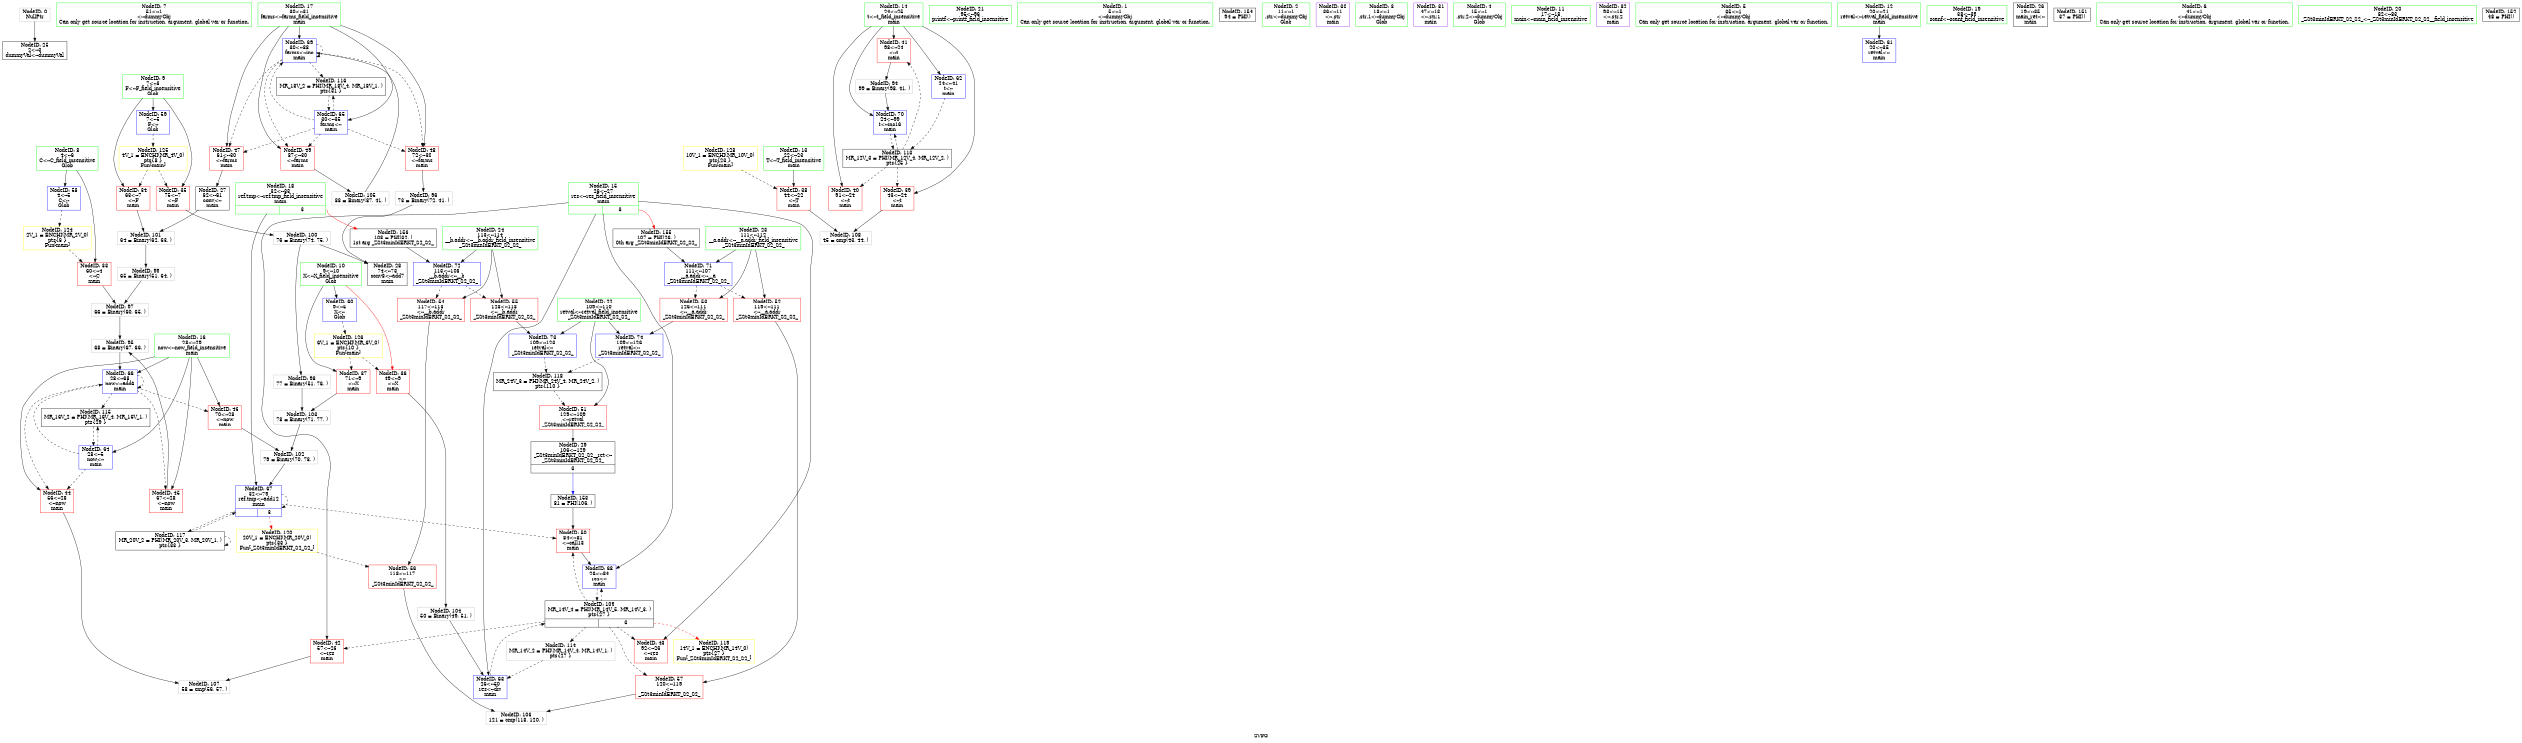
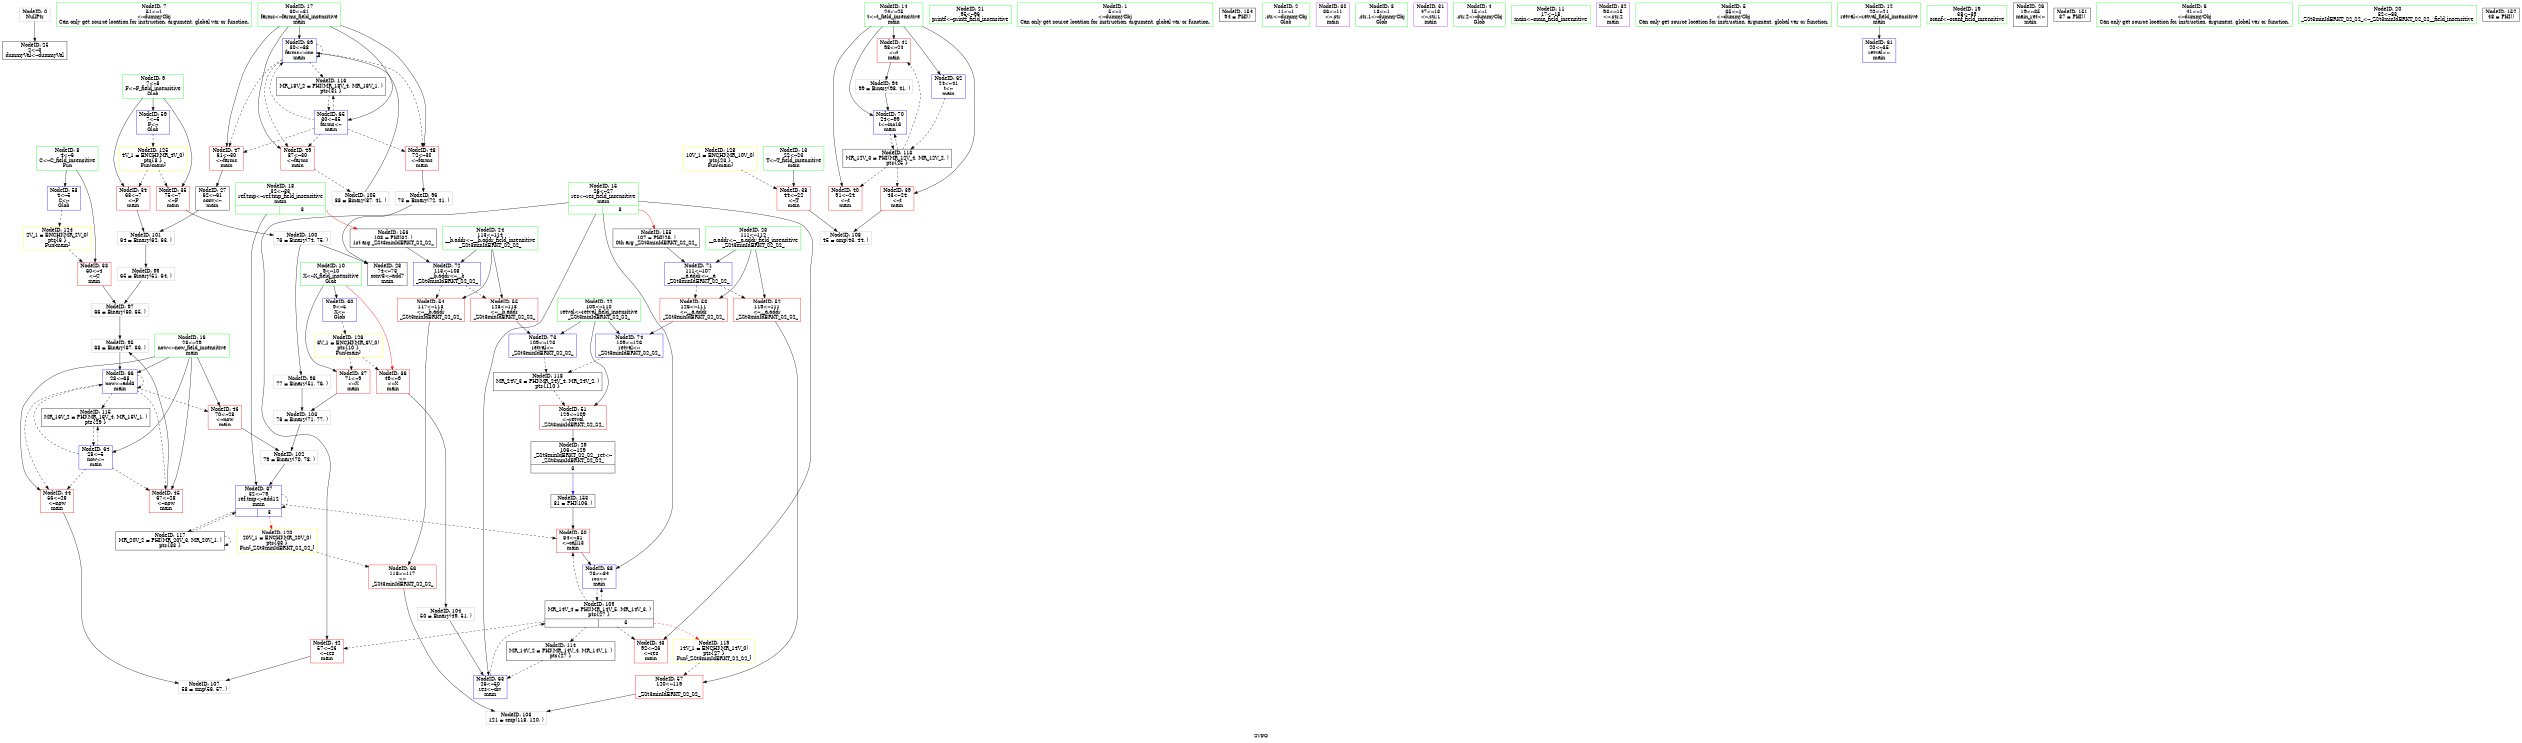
(67, 166) -> (67, 166)
(331, 180) -> (331, 180)
none -> (129, 478)
(561, 651) -> (561, 651)
(624, 652) -> (693, 668)
